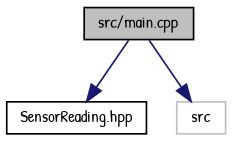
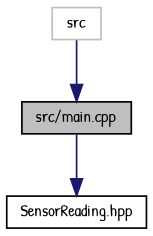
(165, 64) -> (77, 62)
